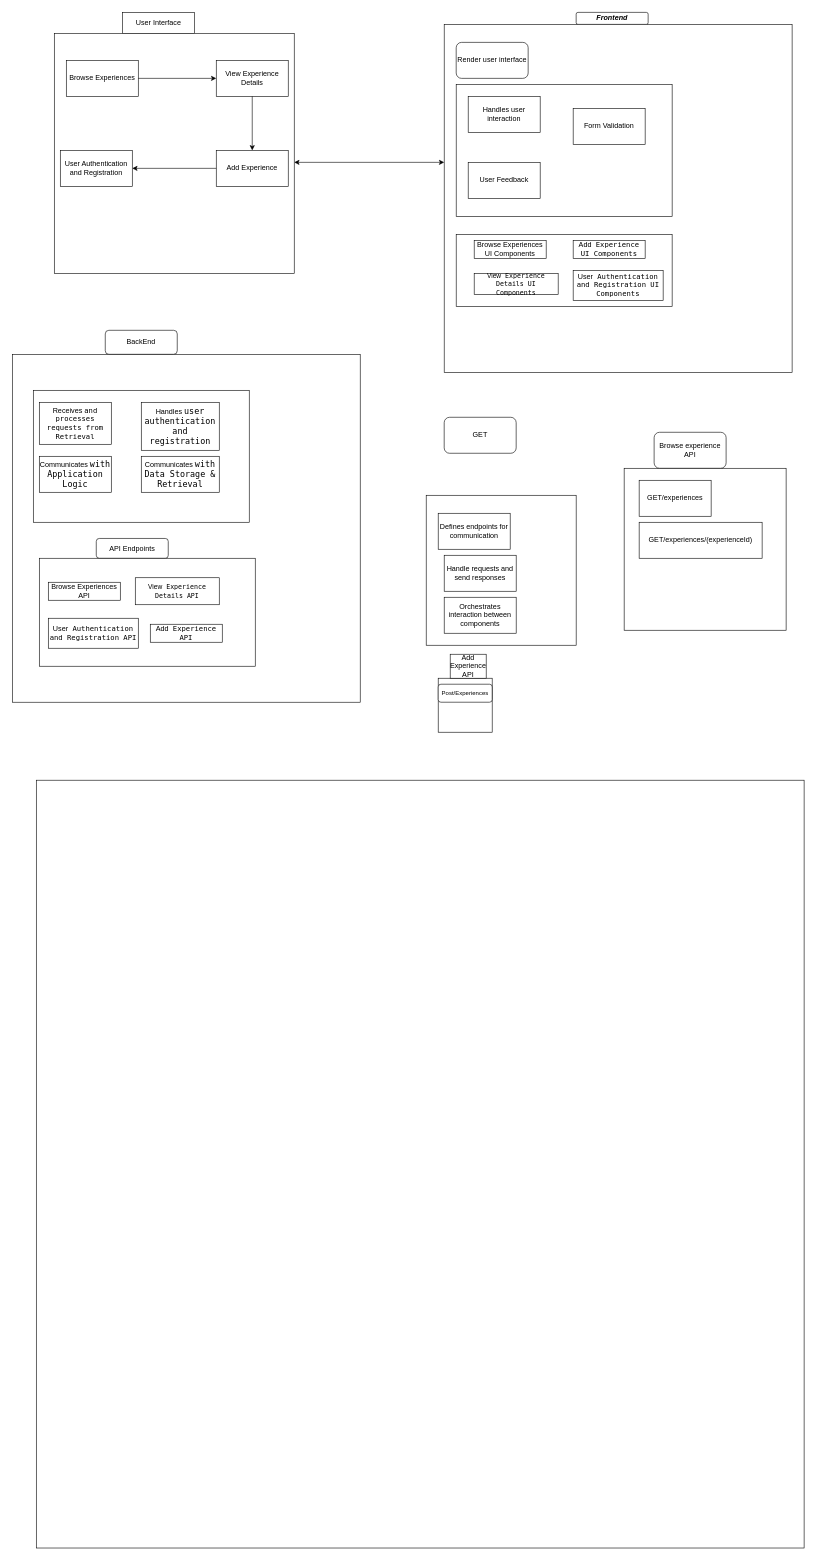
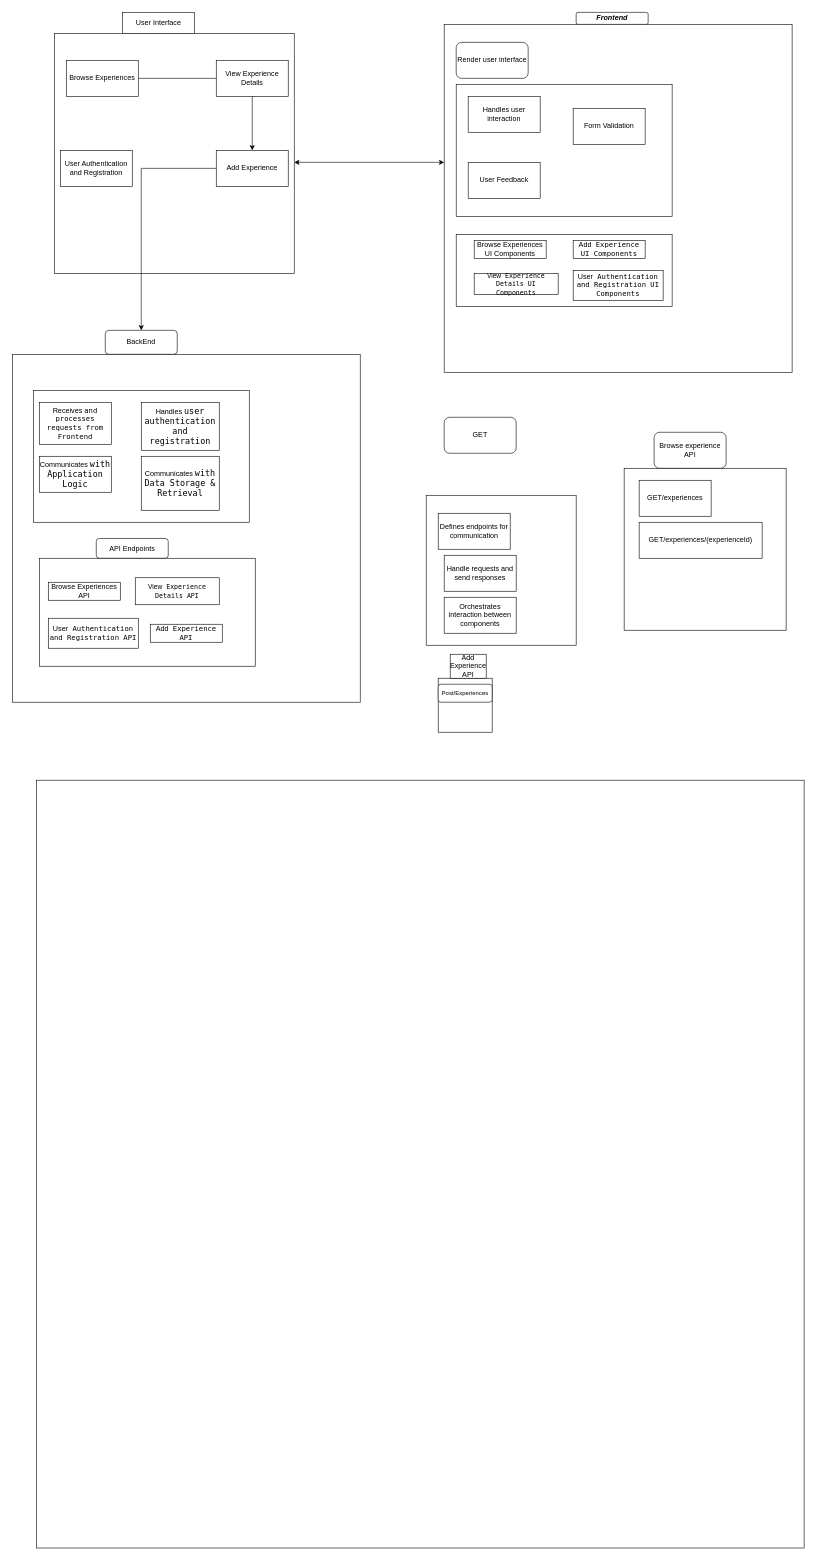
(210, 78) -> (212, 78)
(139, 168) -> (141, 324)
(75, 423) -> (75, 423)
(180, 474) -> (180, 483)
